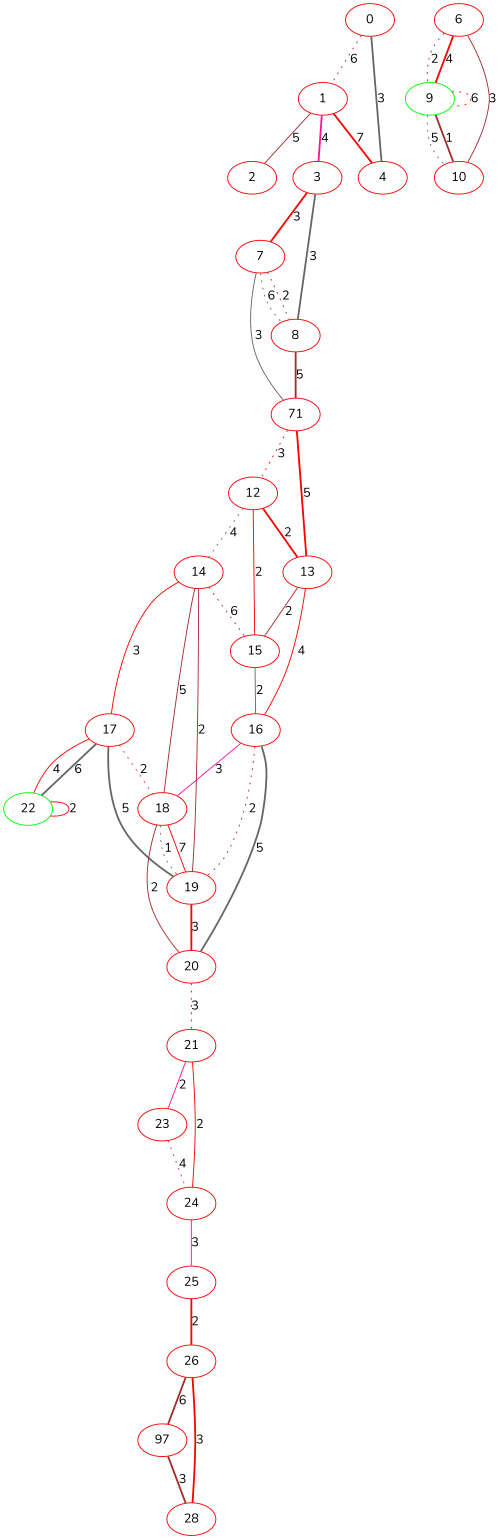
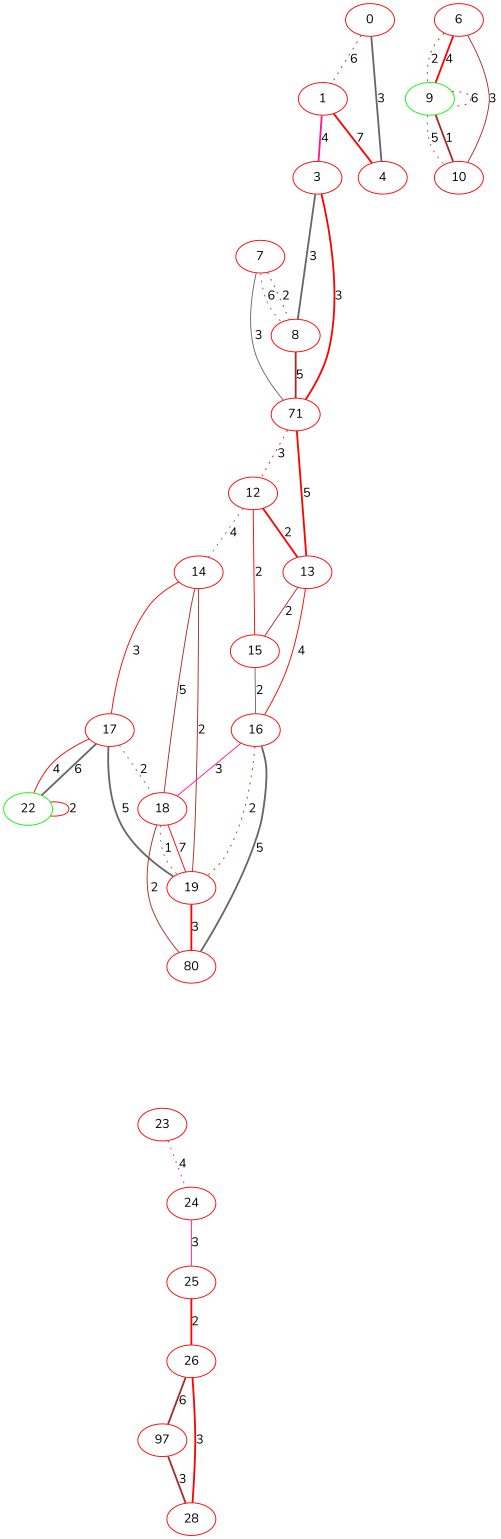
(252, 178) -> none
(289, 217) -> (334, 299)
(227, 612) -> none
(136, 769) -> (136, 769)
(191, 967) -> (191, 967)
(191, 1046) -> none
